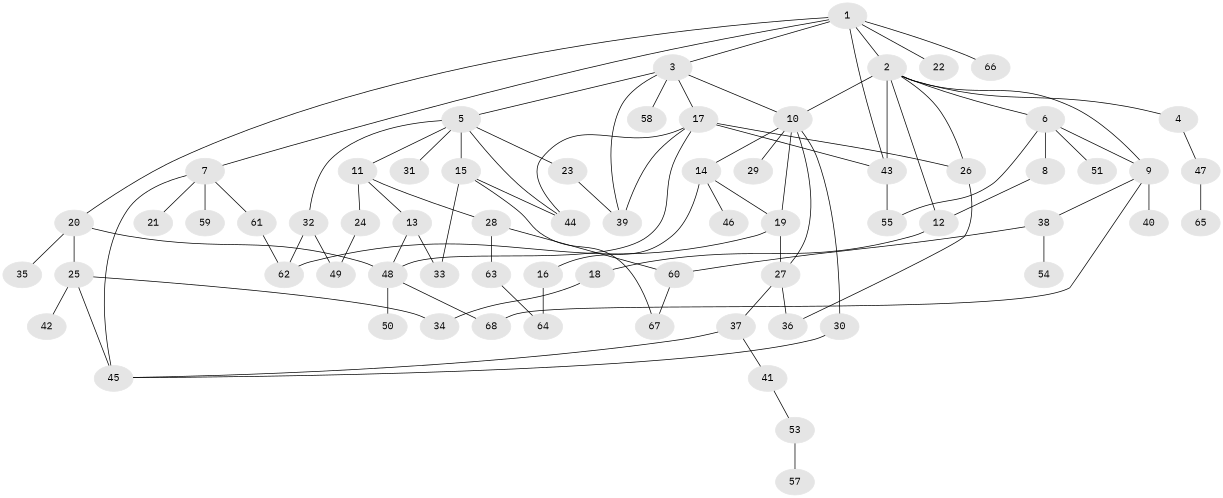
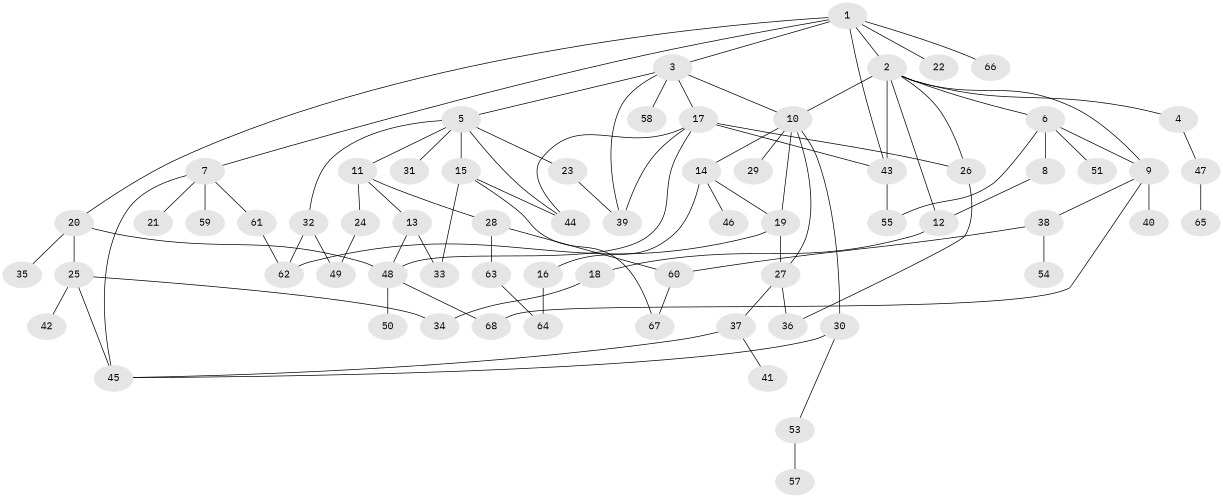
(781, 404) -> (817, 378)
